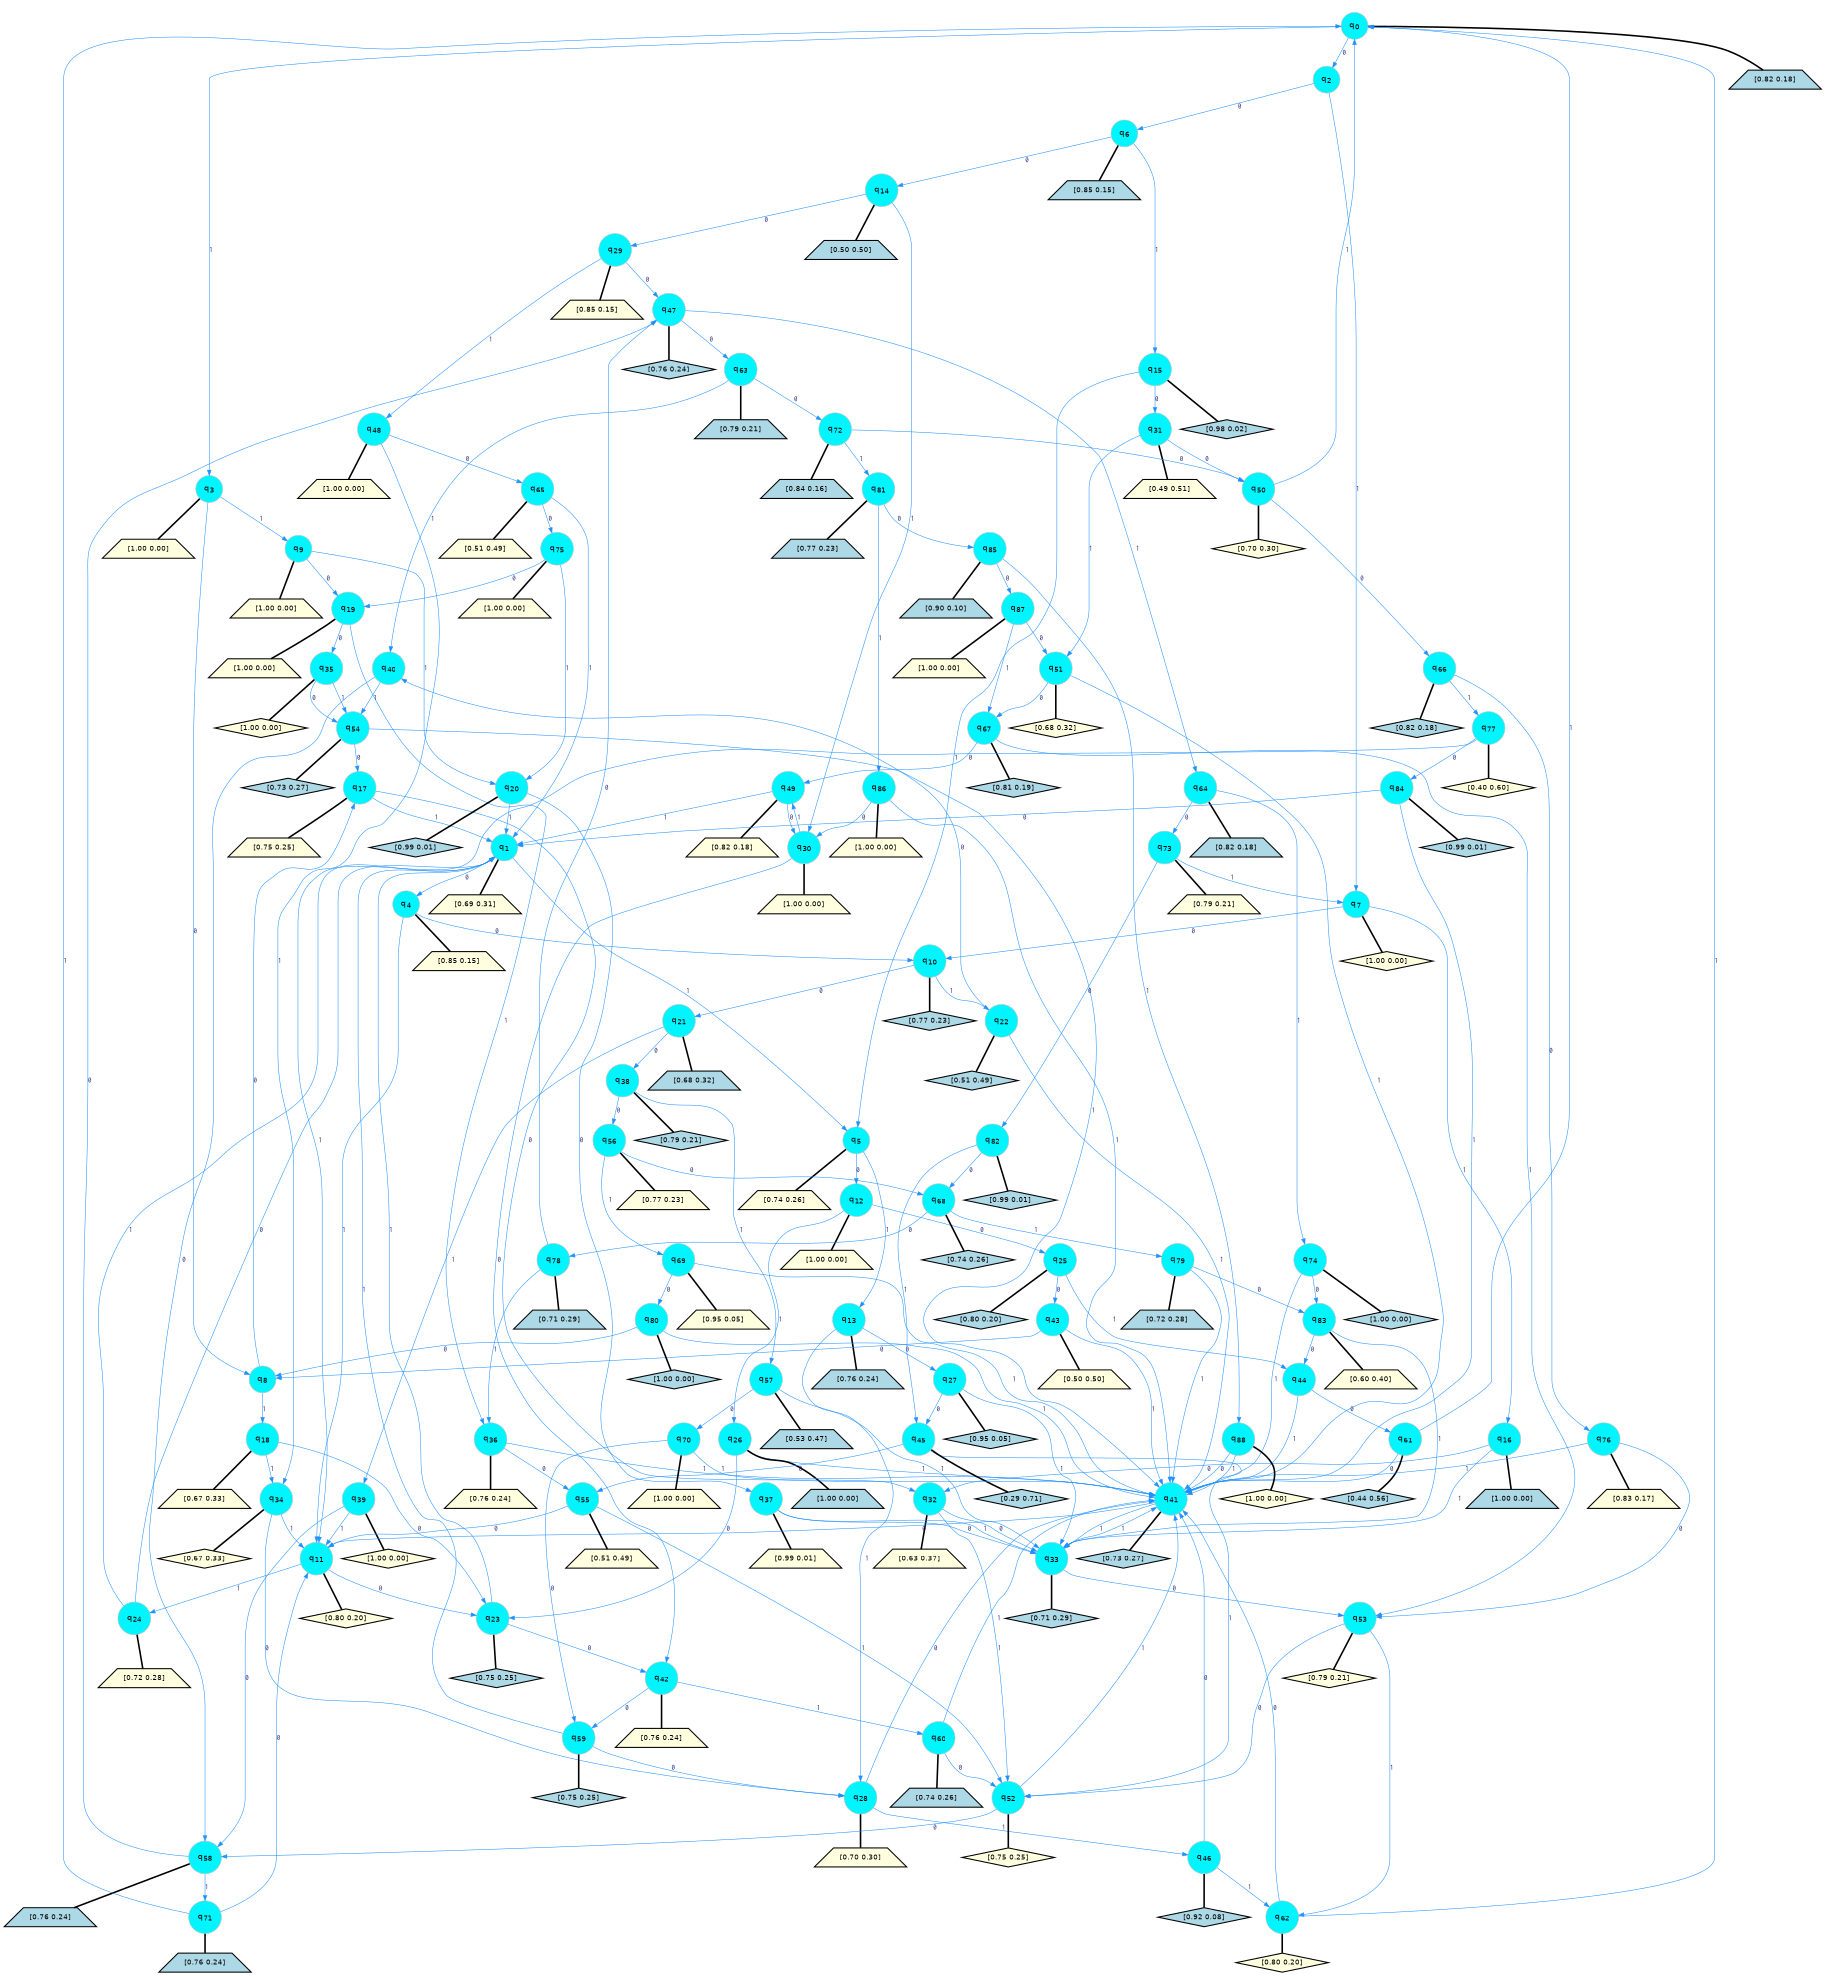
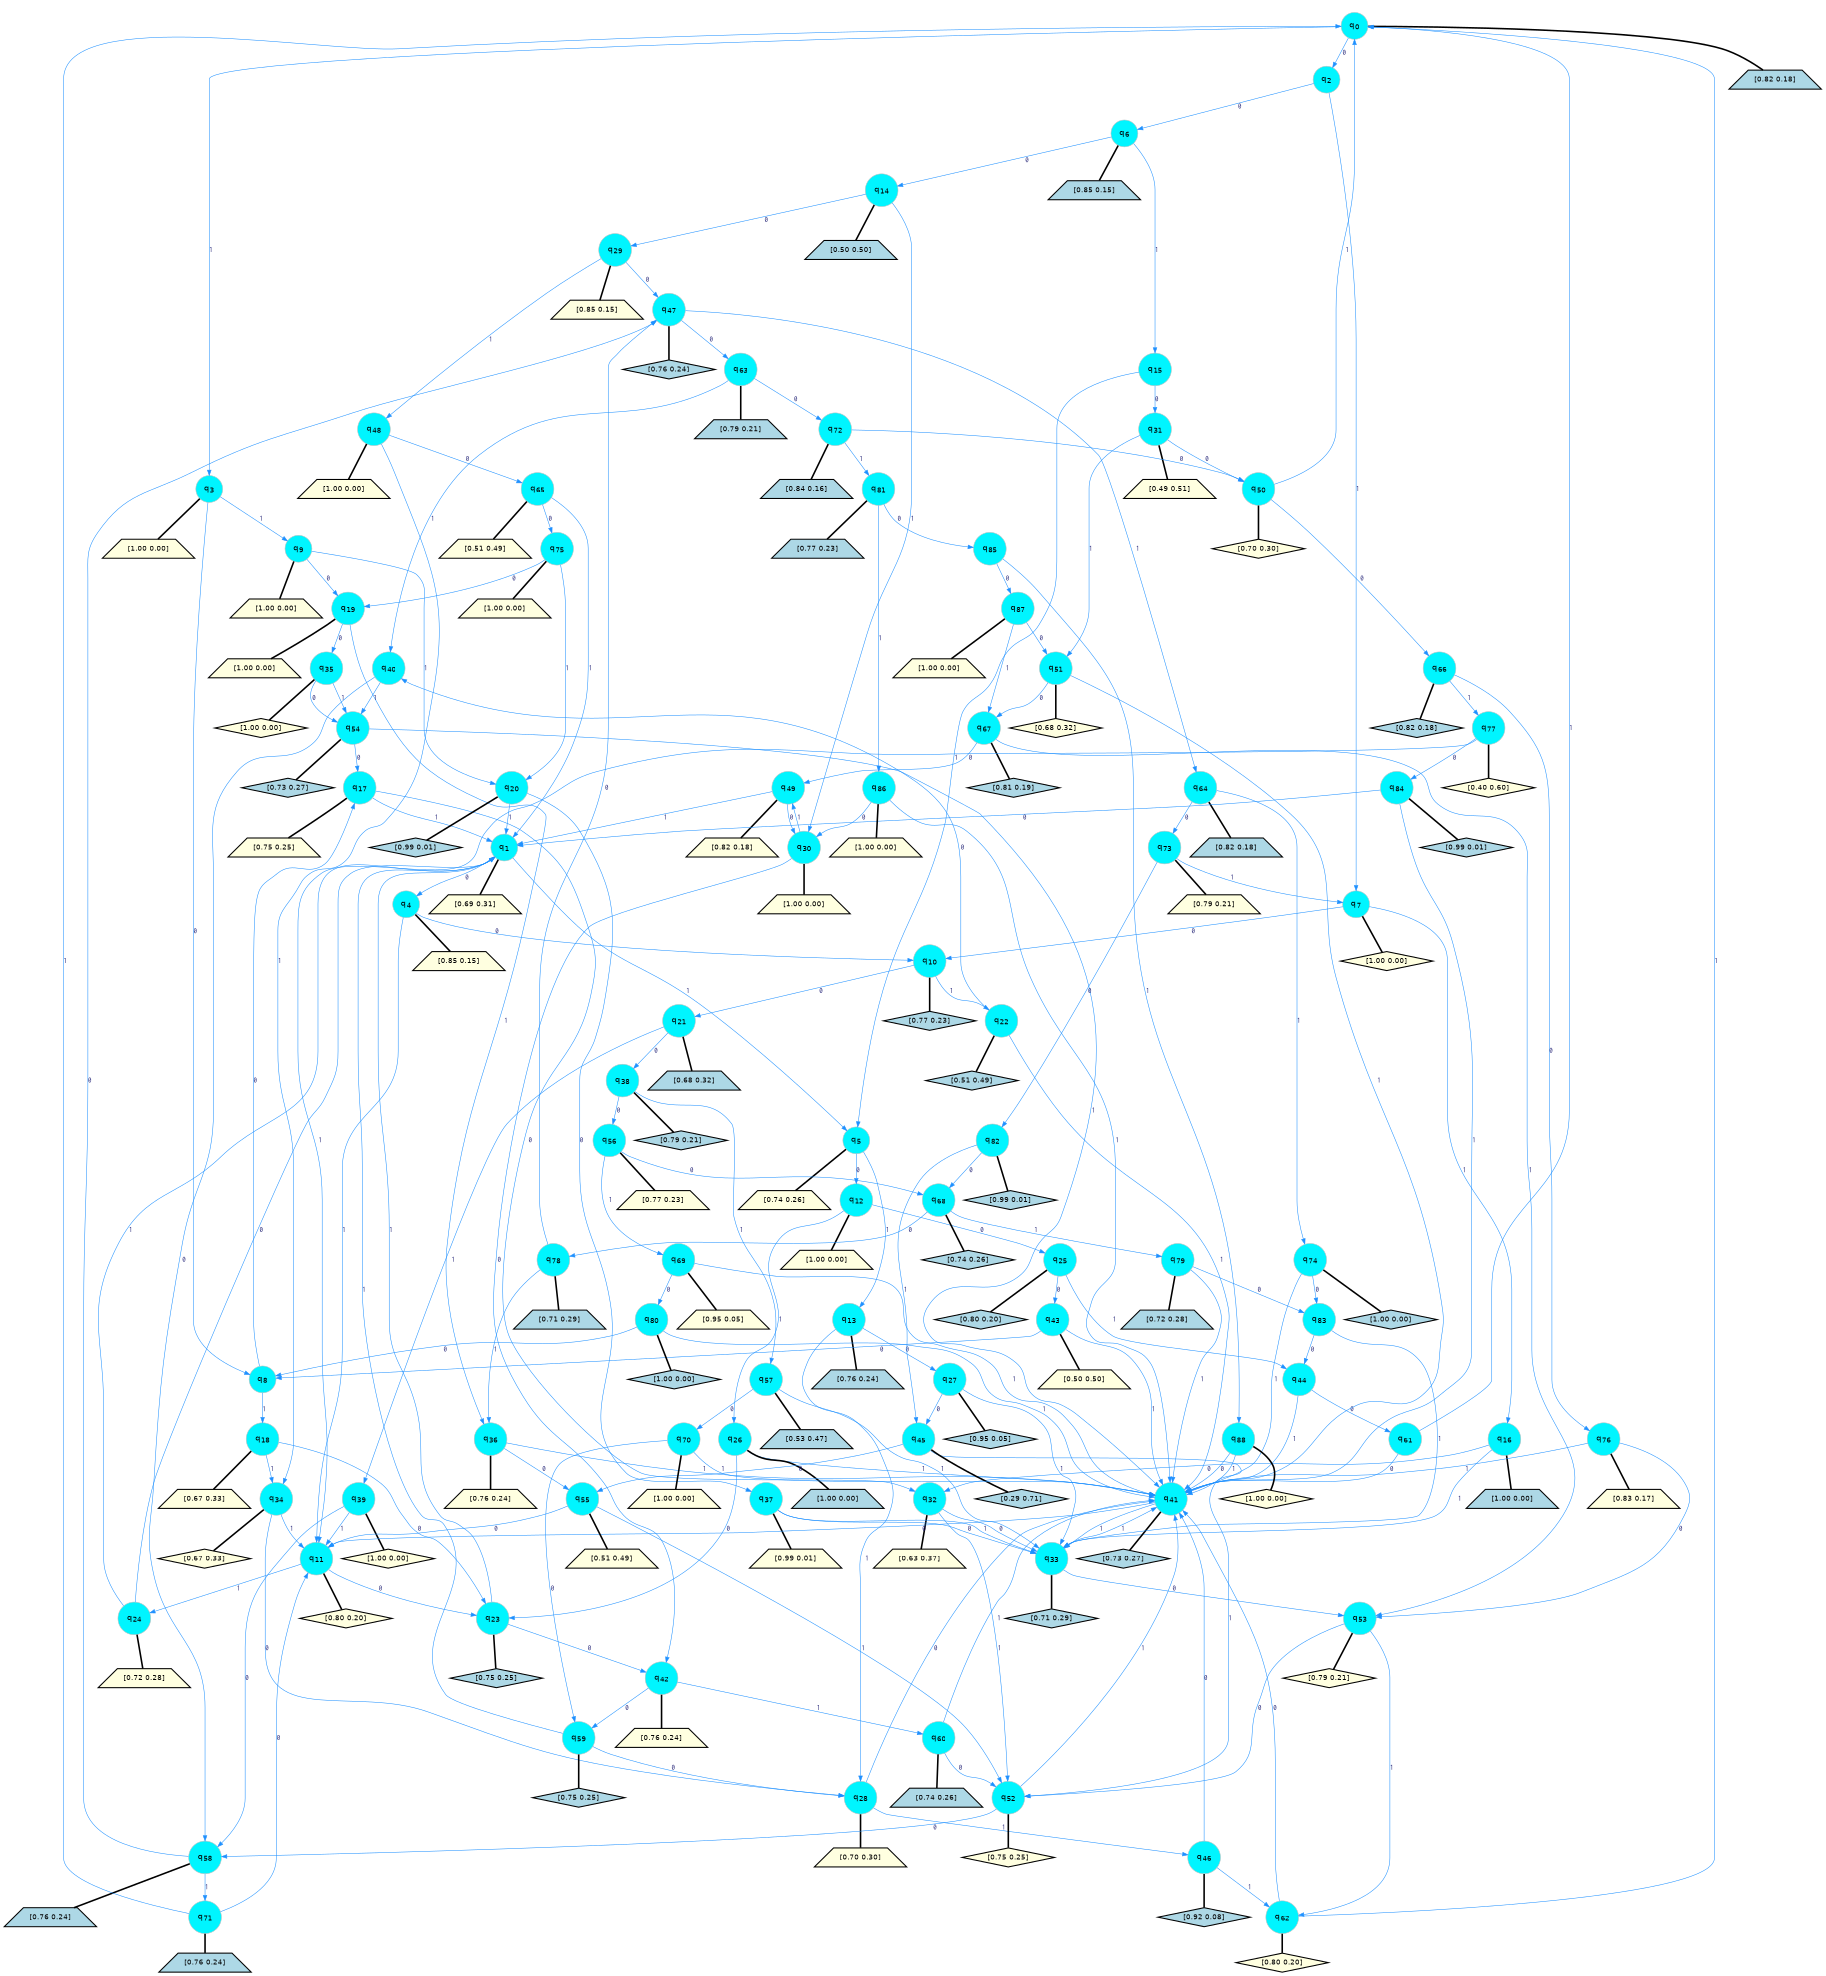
(1227, 429) -> none
(946, 608) -> none
(1371, 1379) -> none
(1368, 1499) -> none
